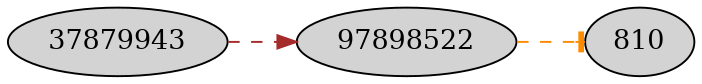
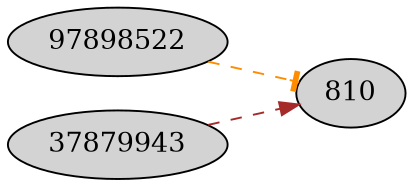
(253, 42) -> (244, 117)
